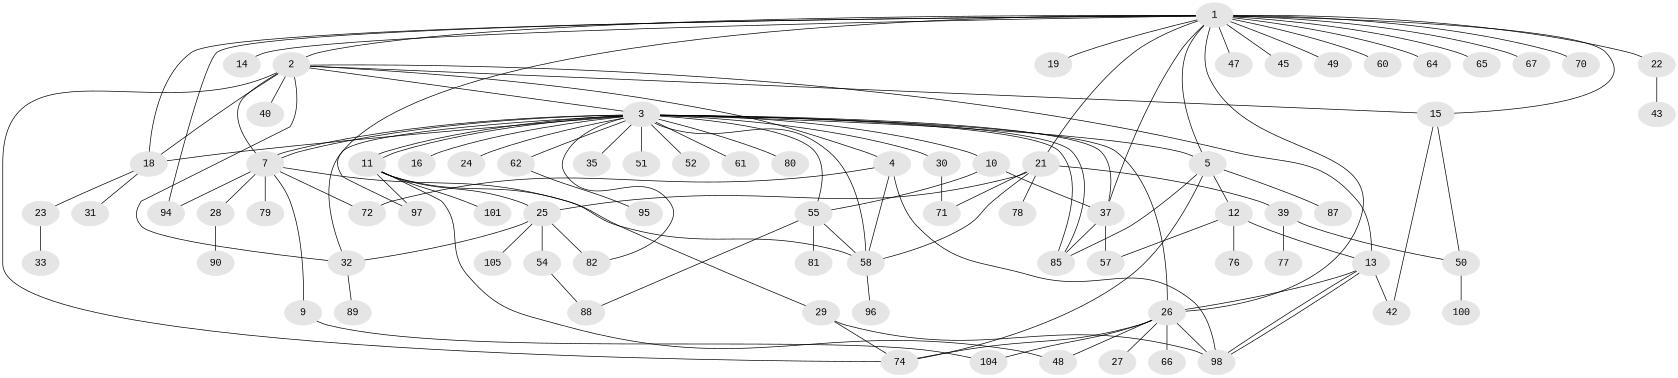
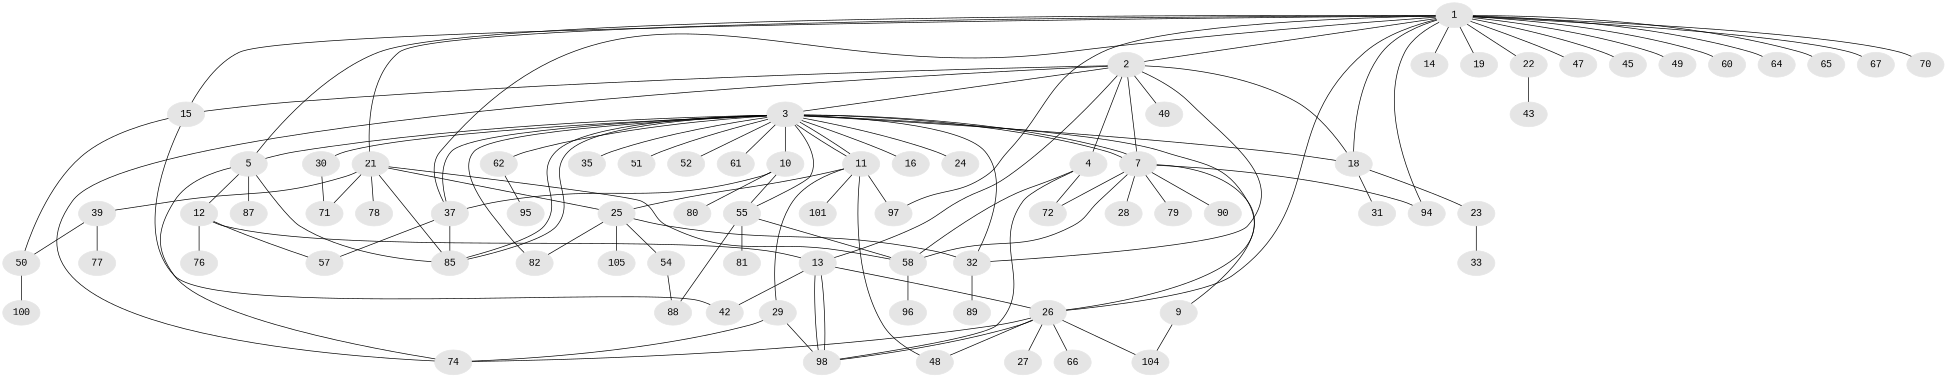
(724, 137) -> (726, 195)
(811, 139) -> none
none -> (410, 214)
(216, 238) -> (1180, 189)
